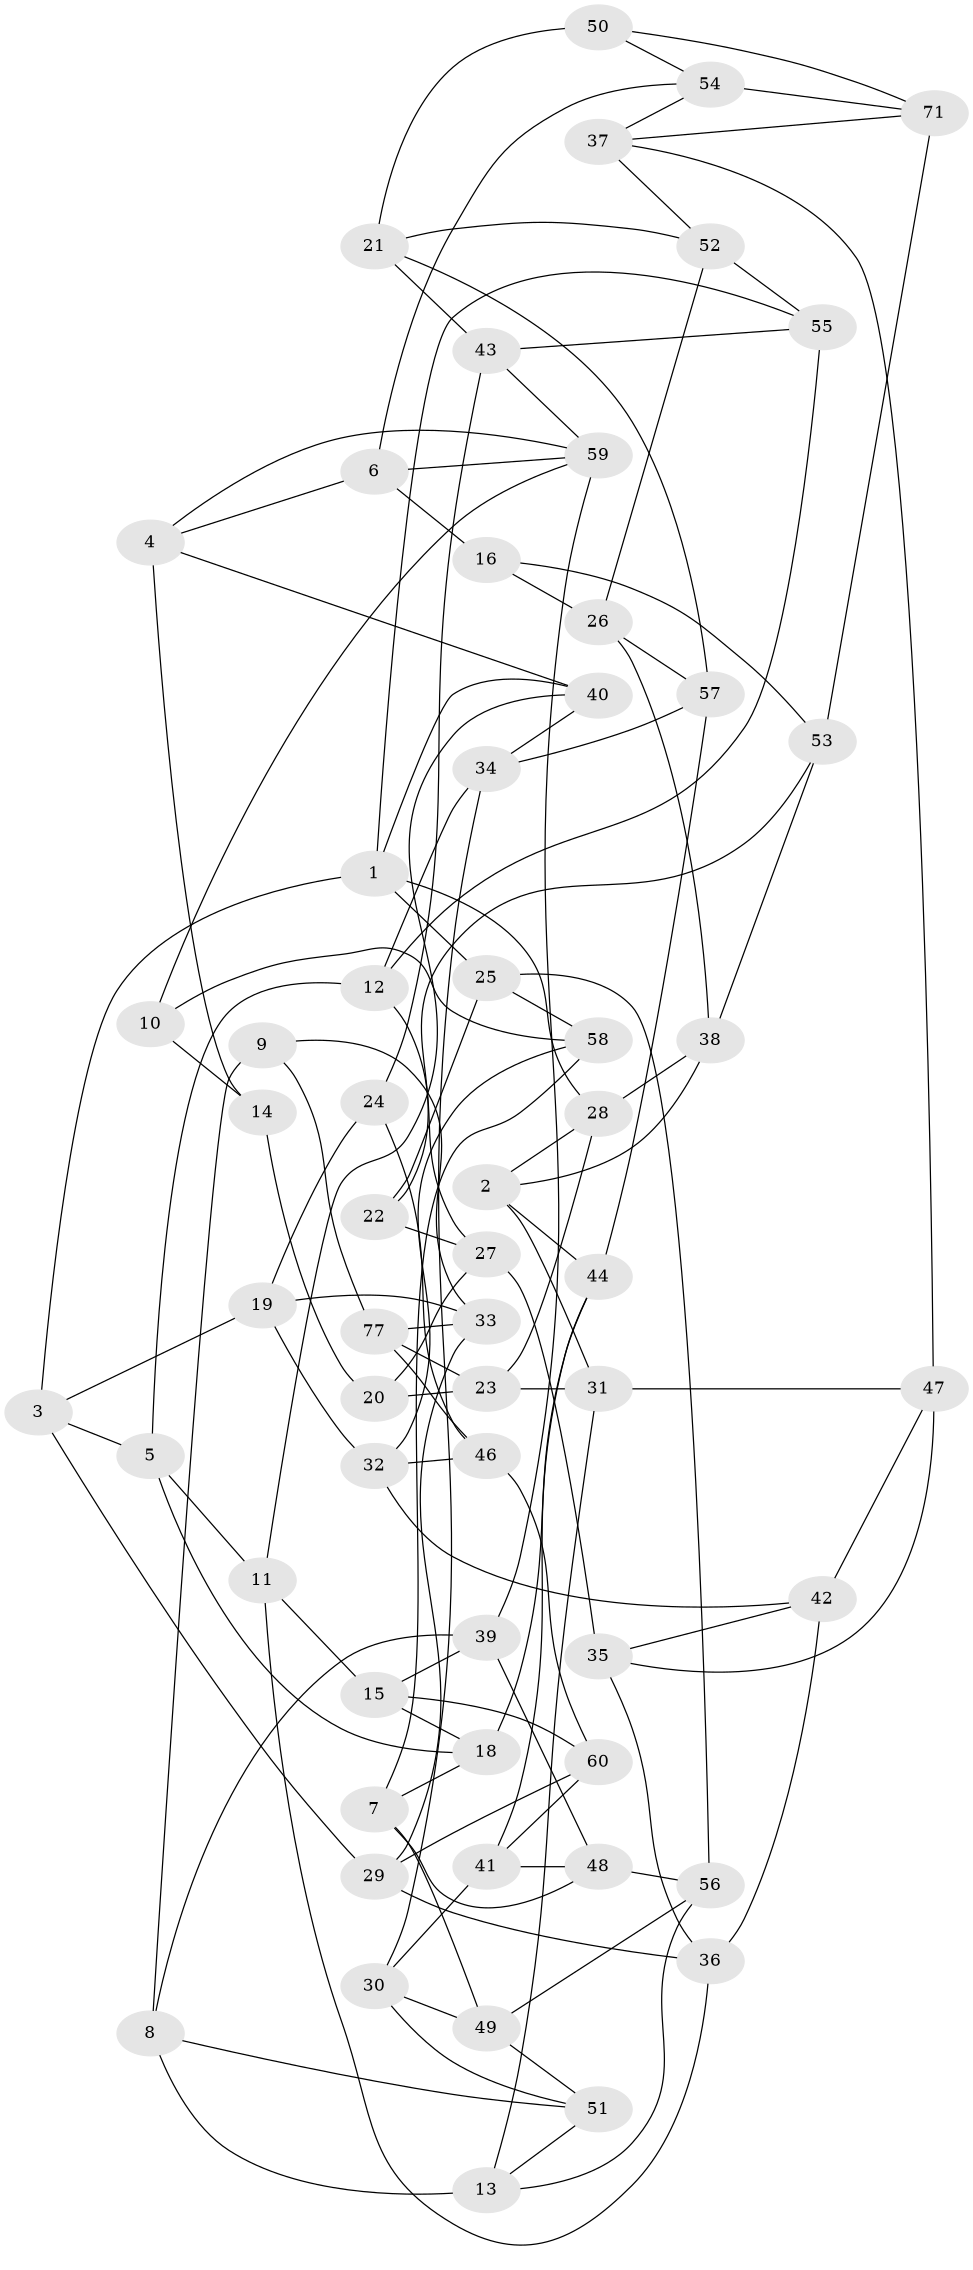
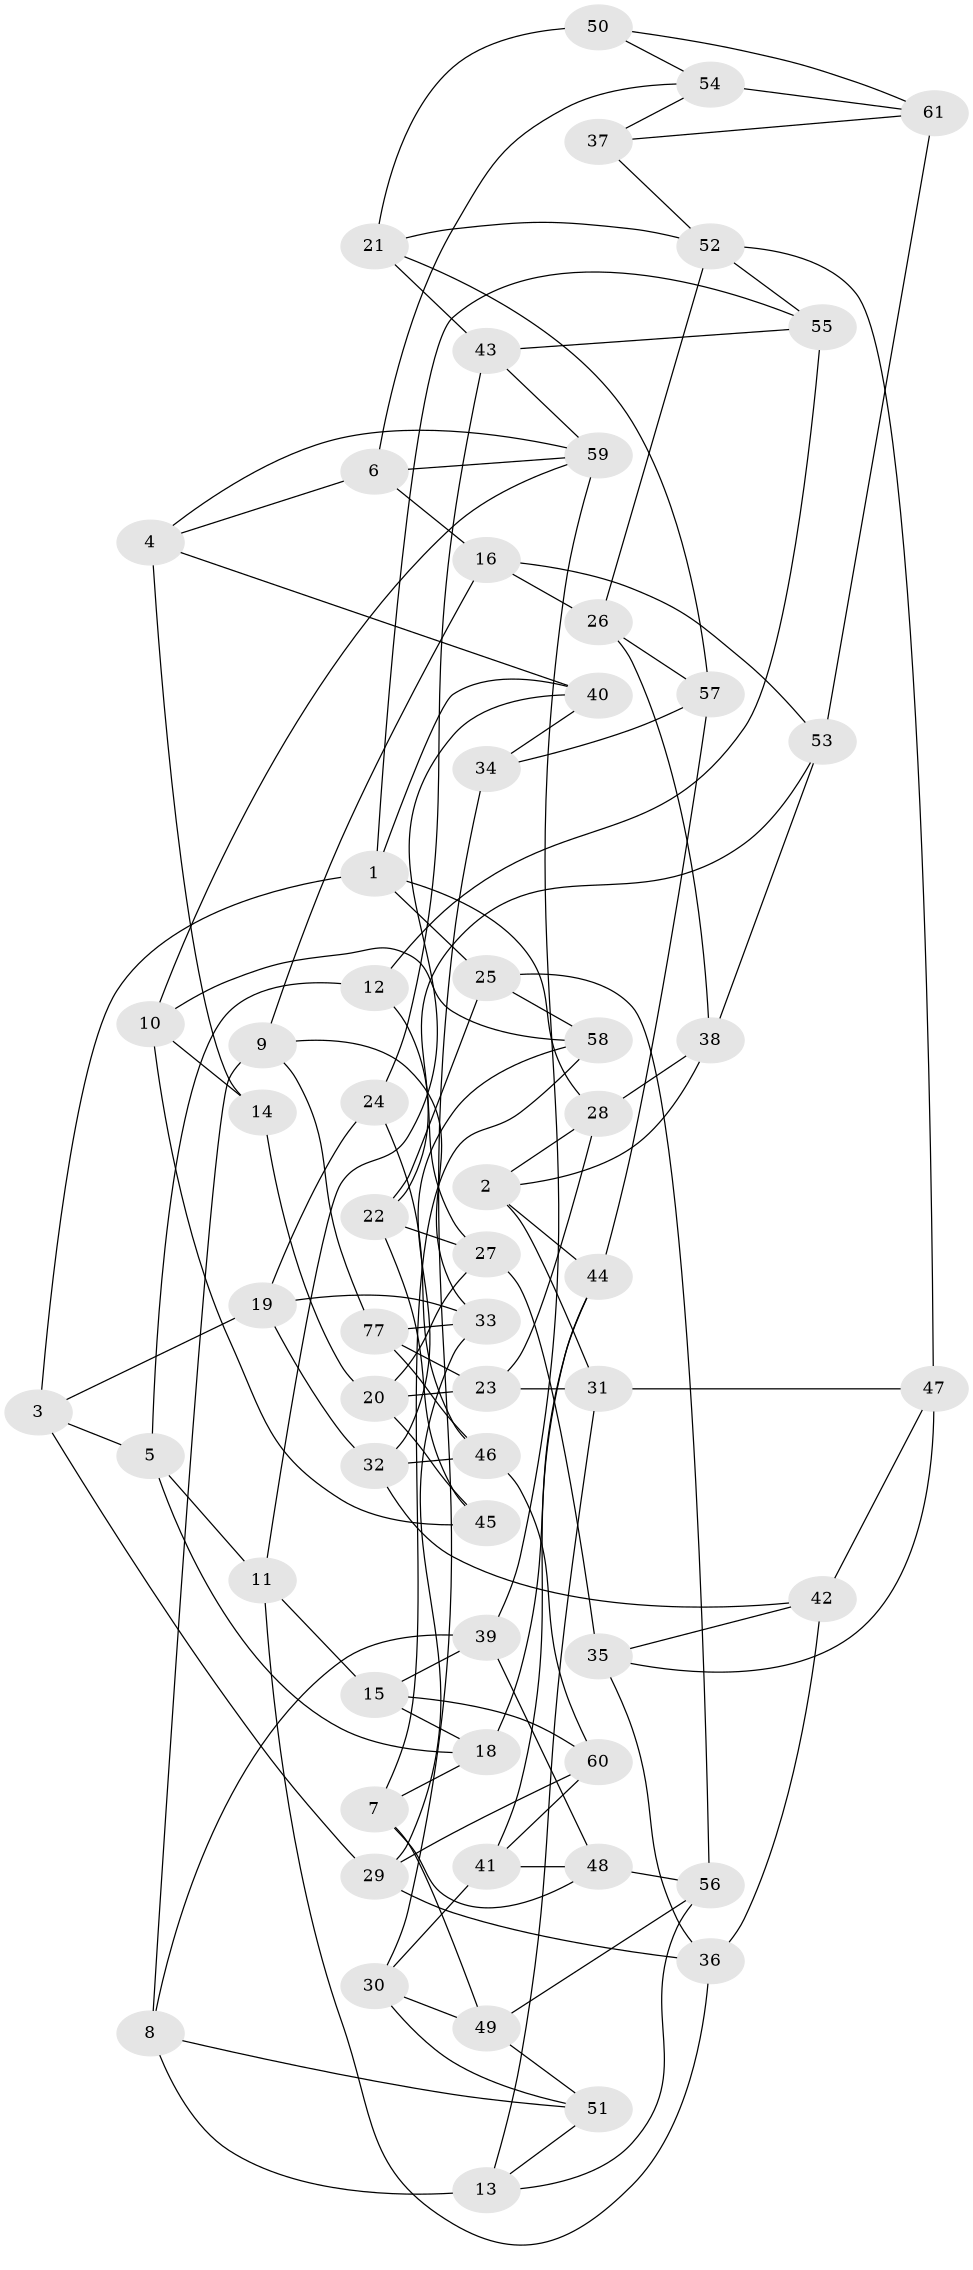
(935, 113) -> (935, 113)
(913, 681) -> (918, 765)
none -> (361, 797)
(423, 875) -> none
none -> (487, 1523)
